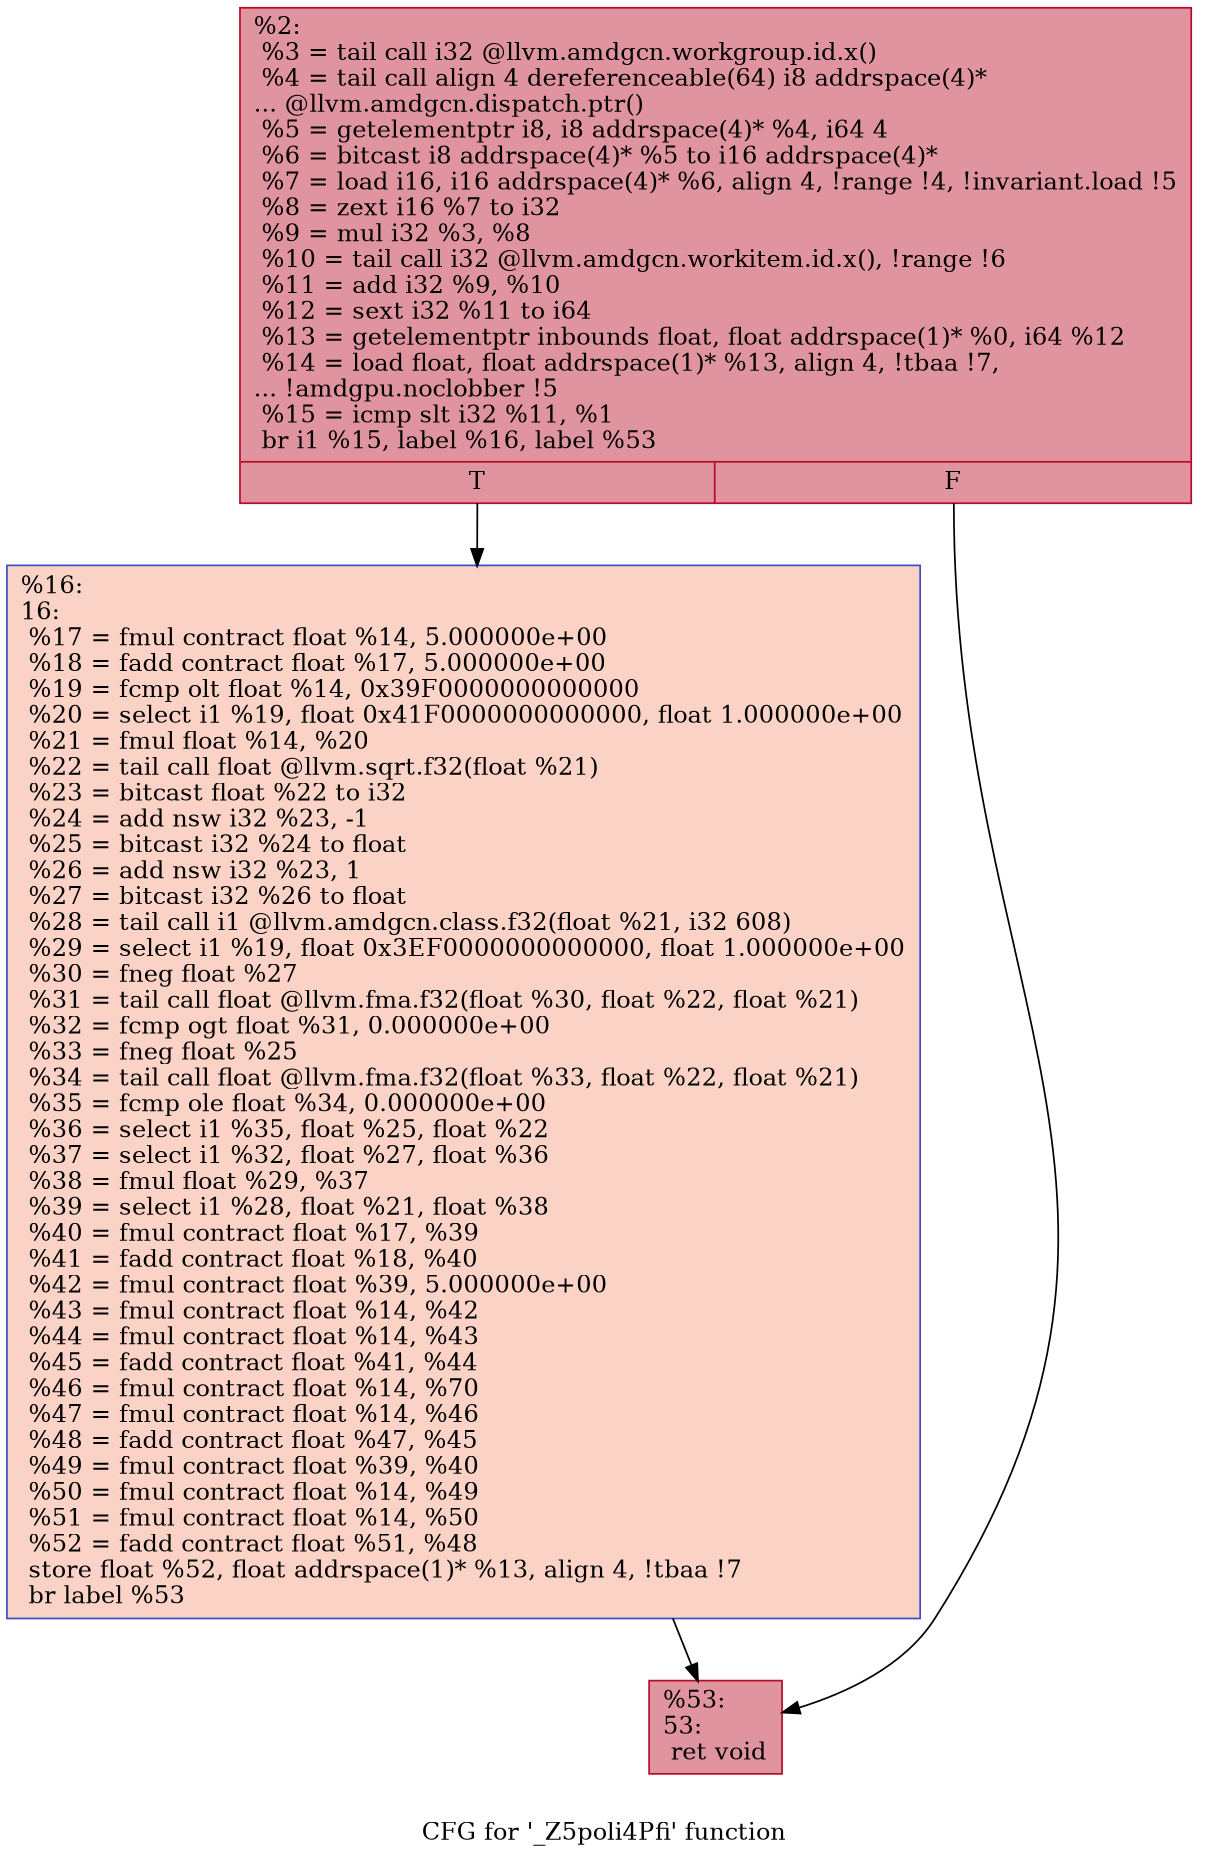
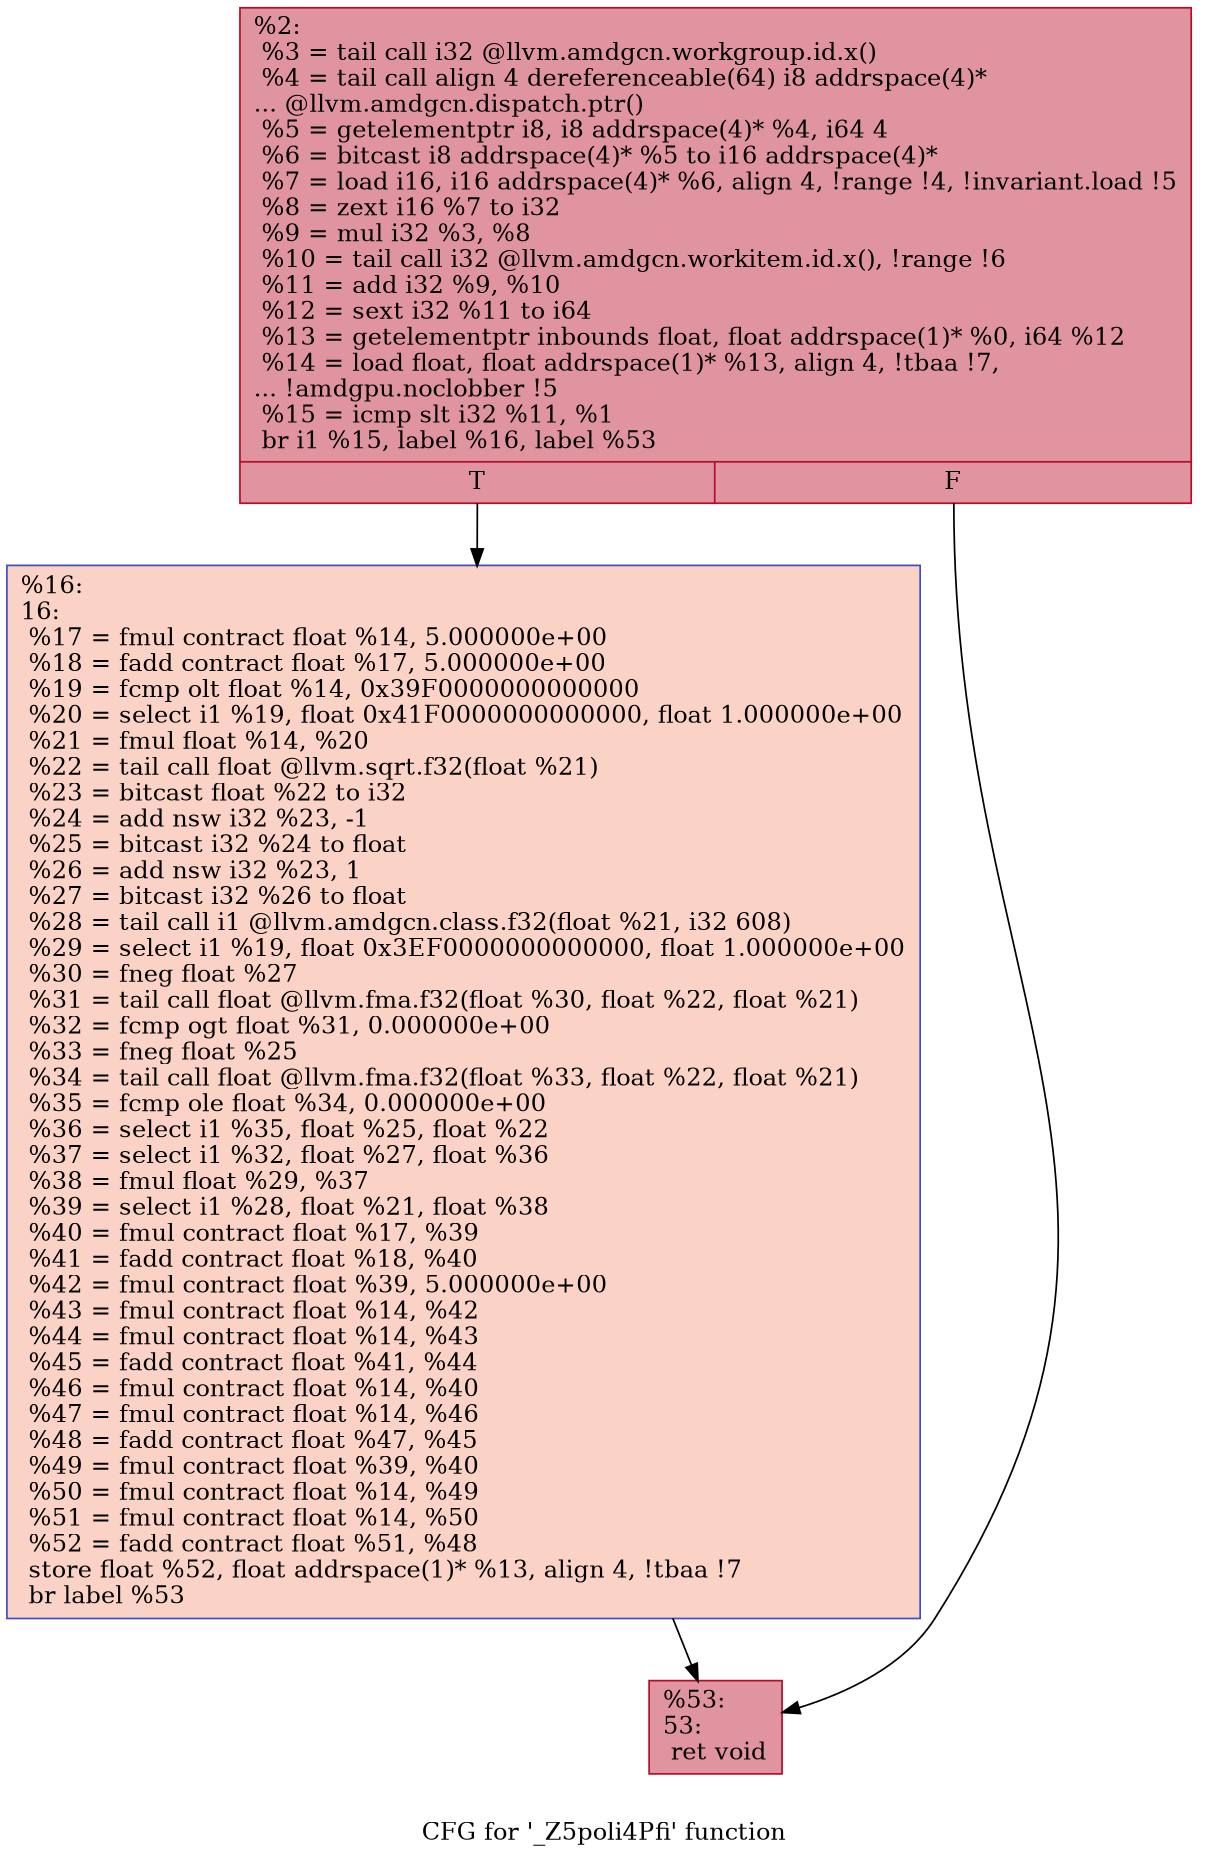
(250, 1389) -> (250, 1389)
